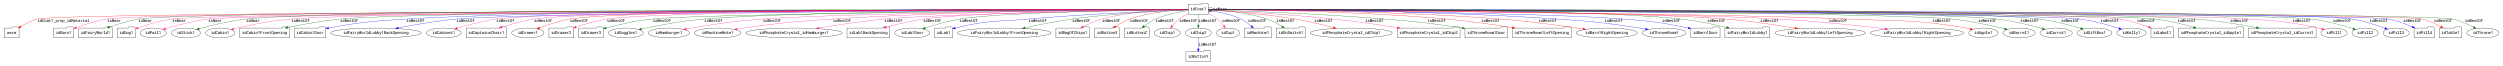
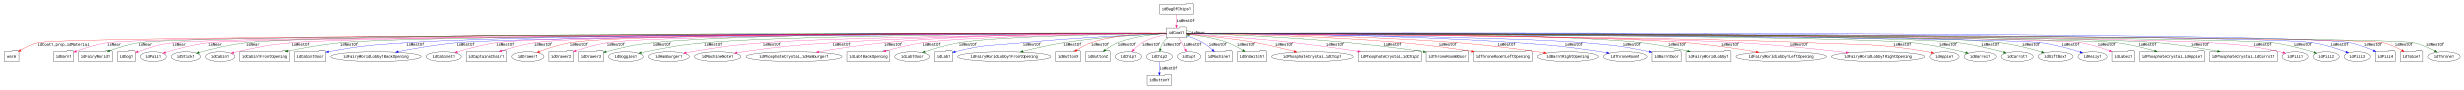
(1114, 16) -> (1177, 20)
(1486, 33) -> (1447, 57)
